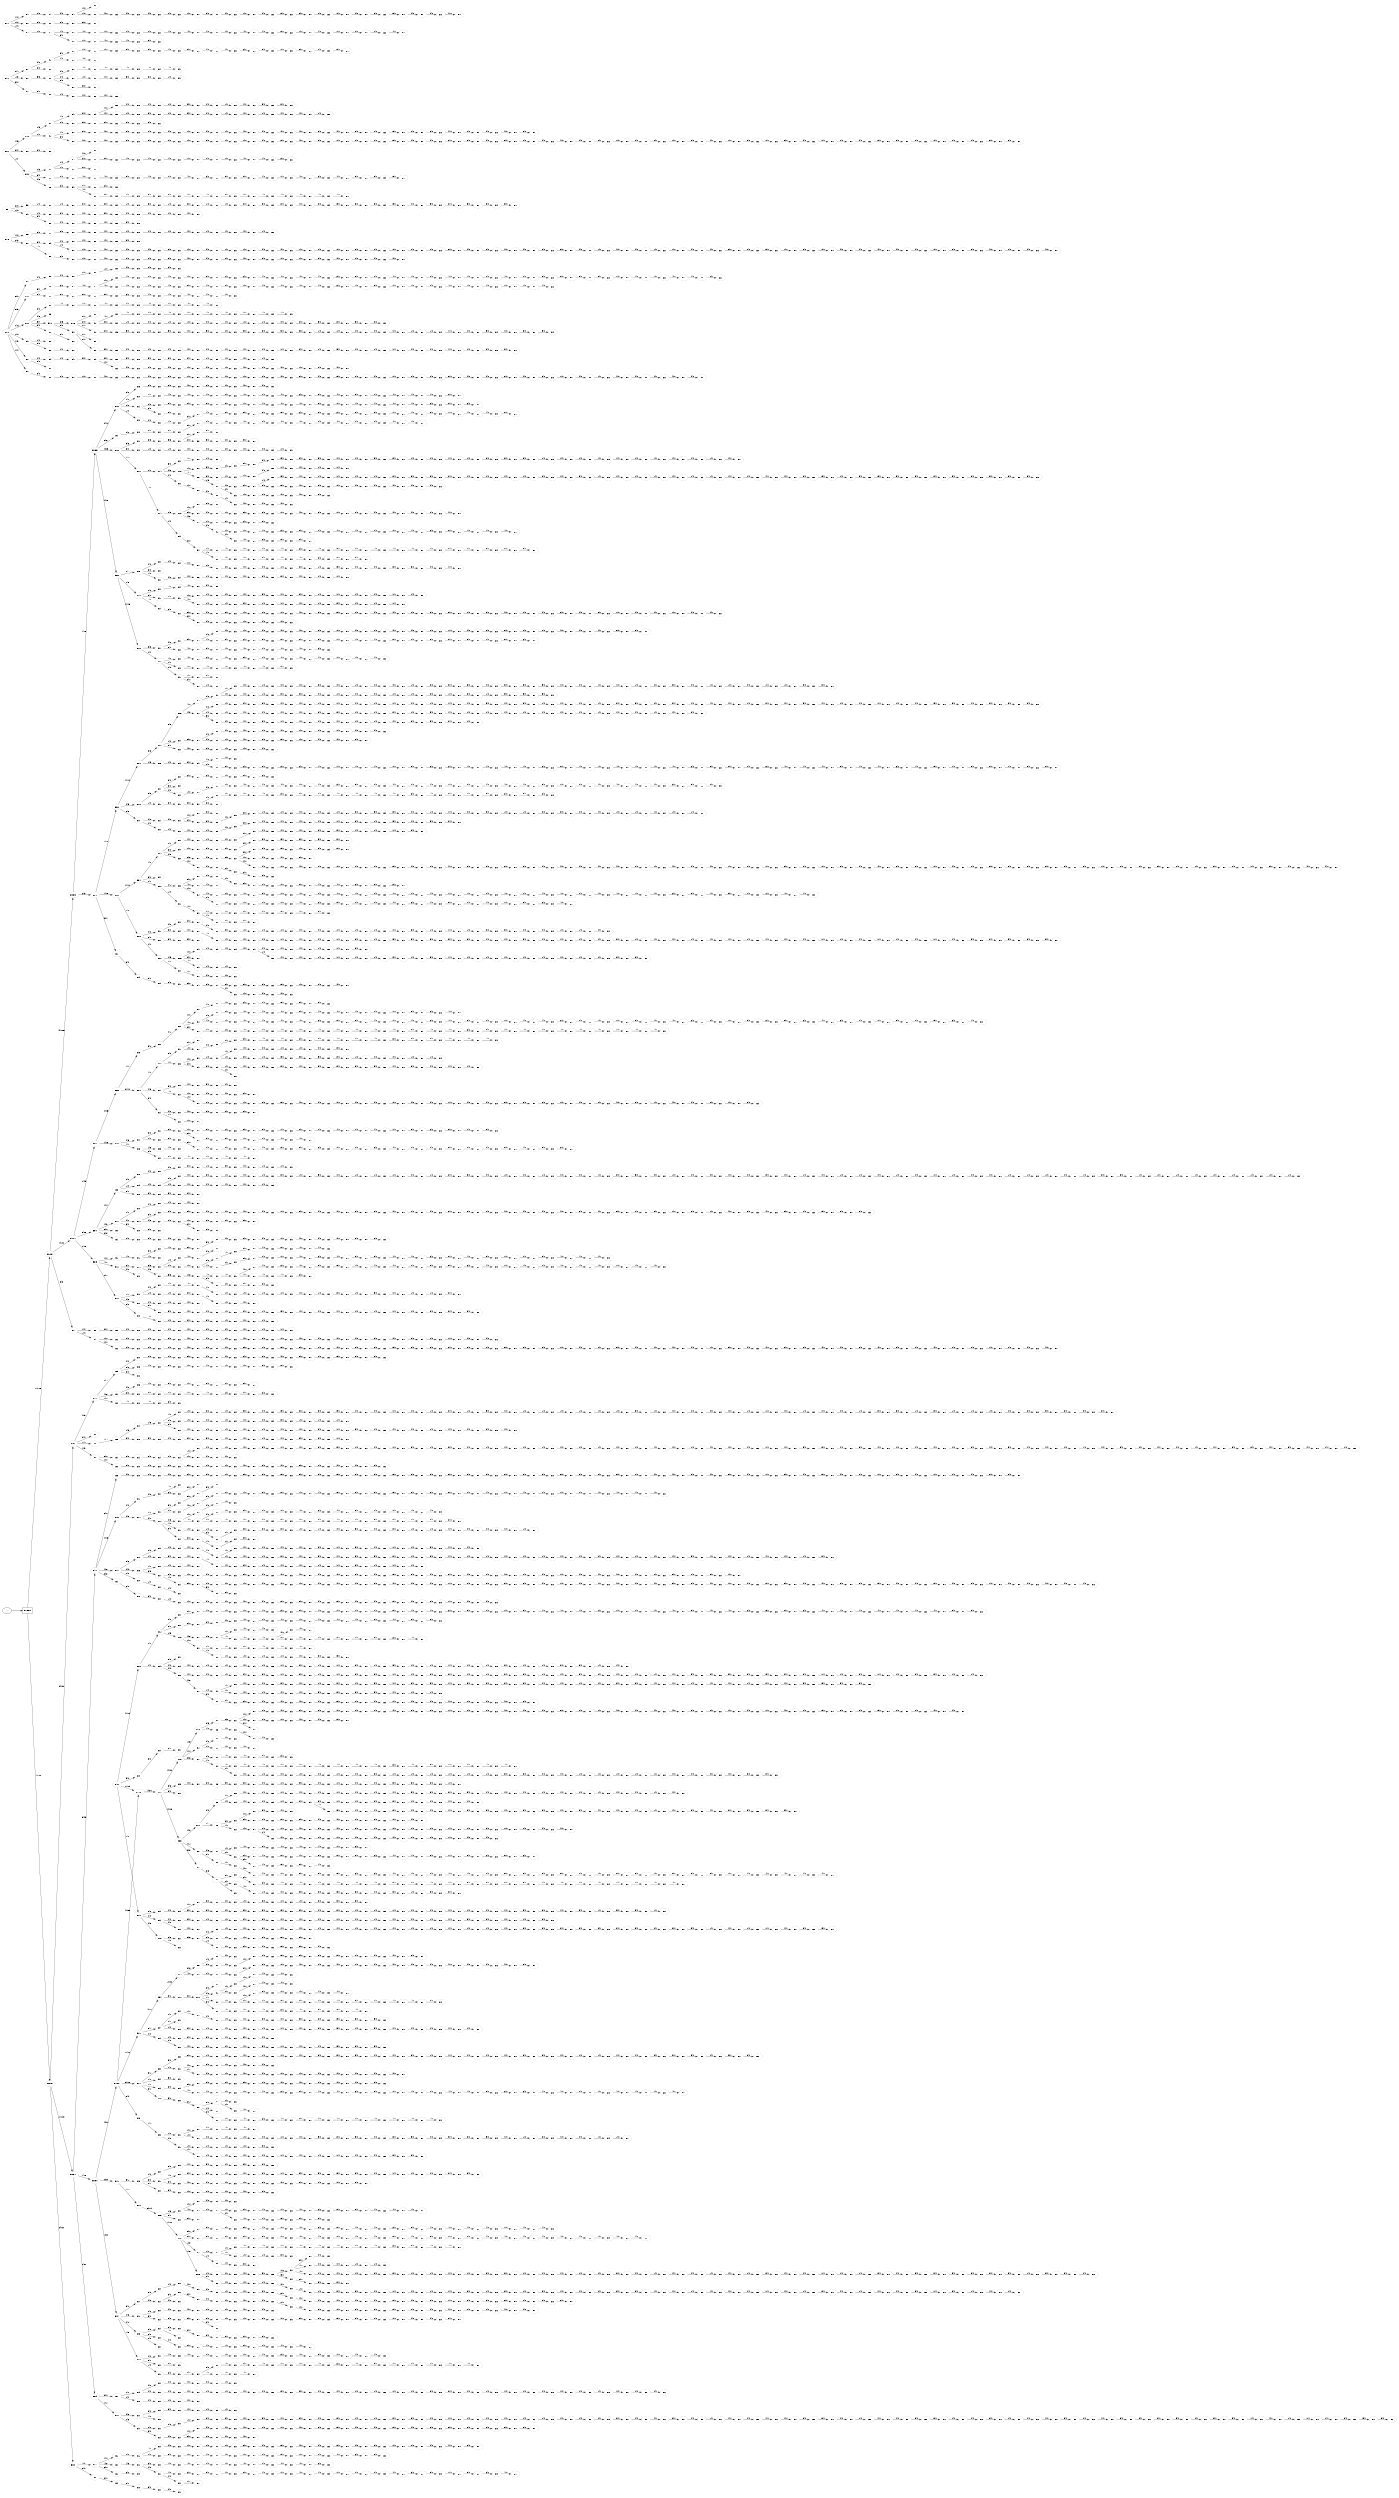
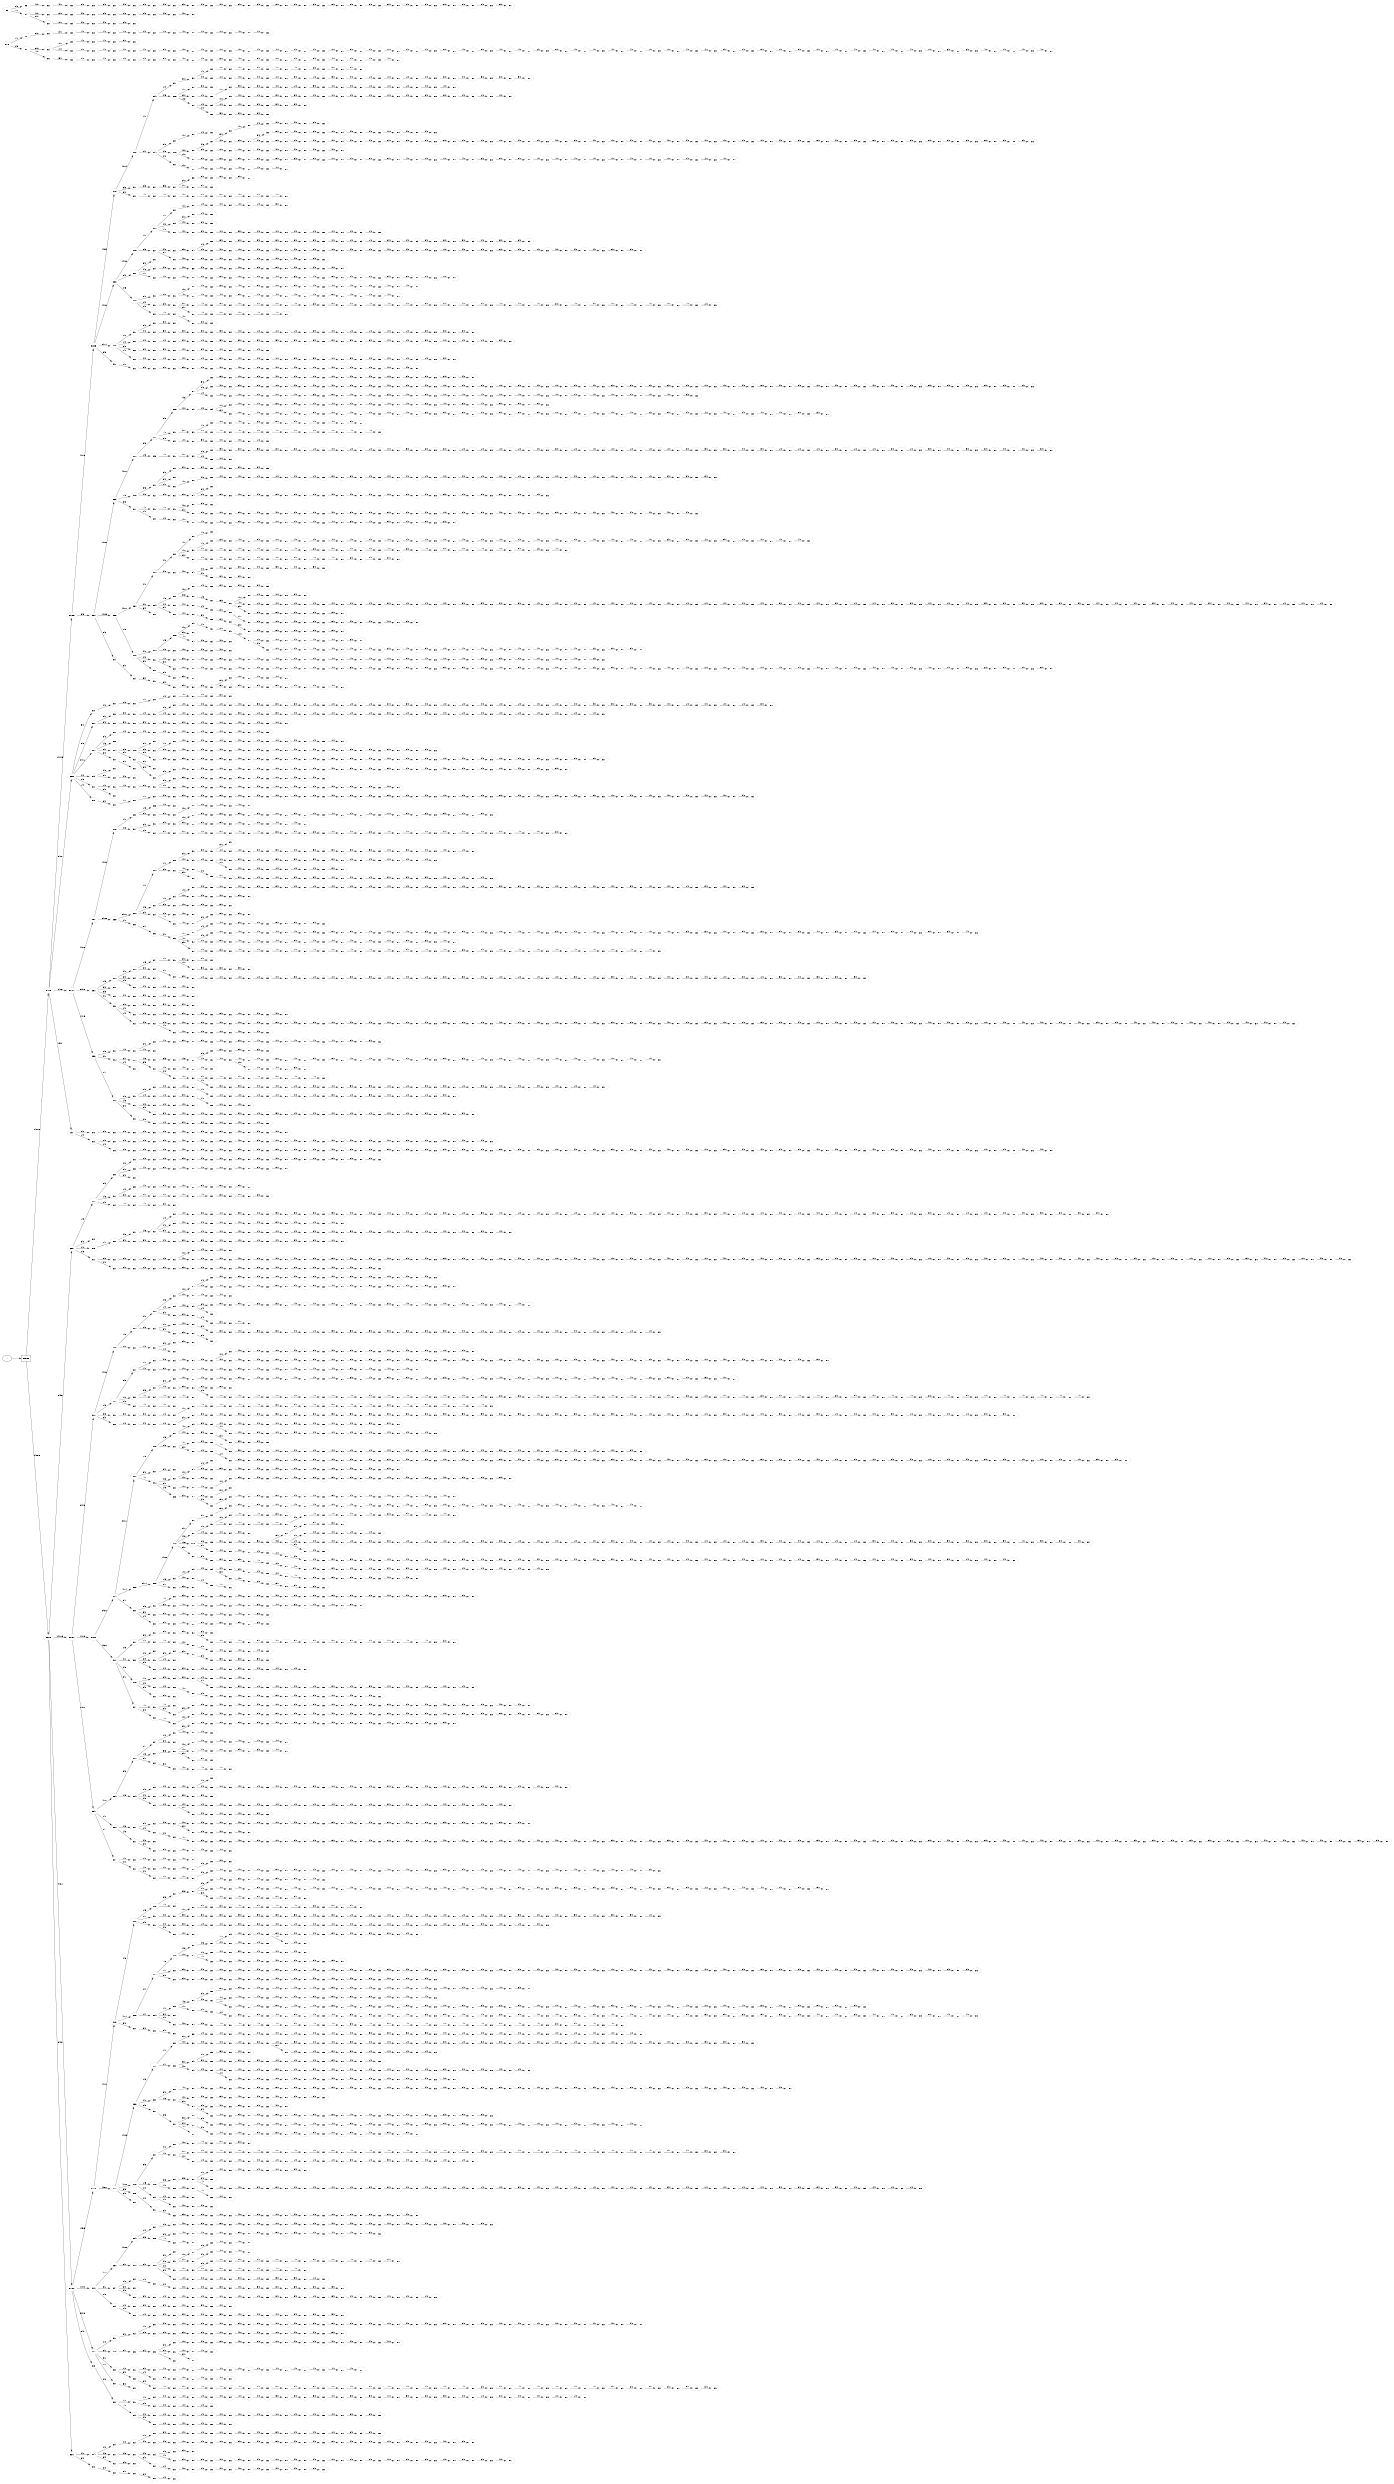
none -> (60, 884)
none -> (124, 1537)
(127, 1788) -> (104, 2106)
none -> (115, 1796)
(106, 2133) -> (60, 1962)
